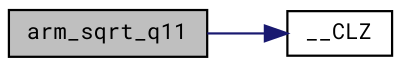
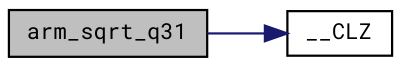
(108, 33) -> (108, 33)
